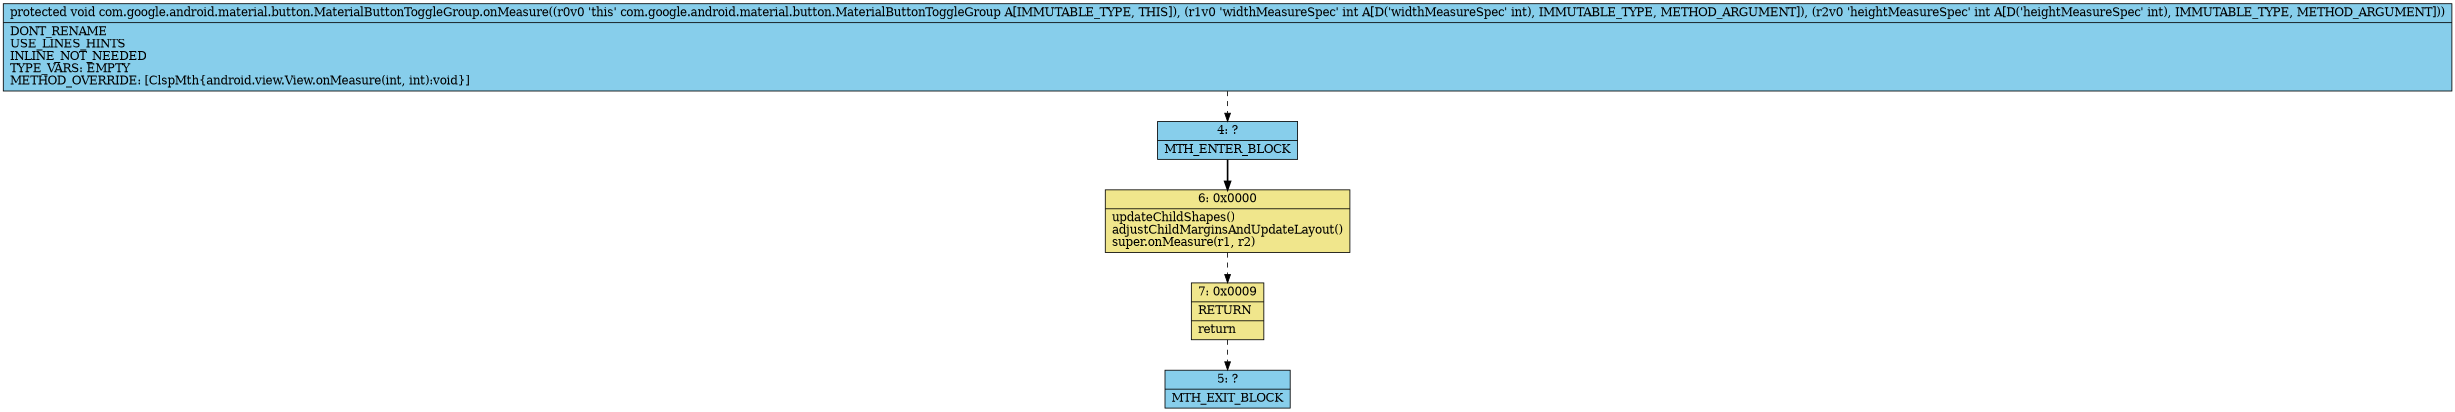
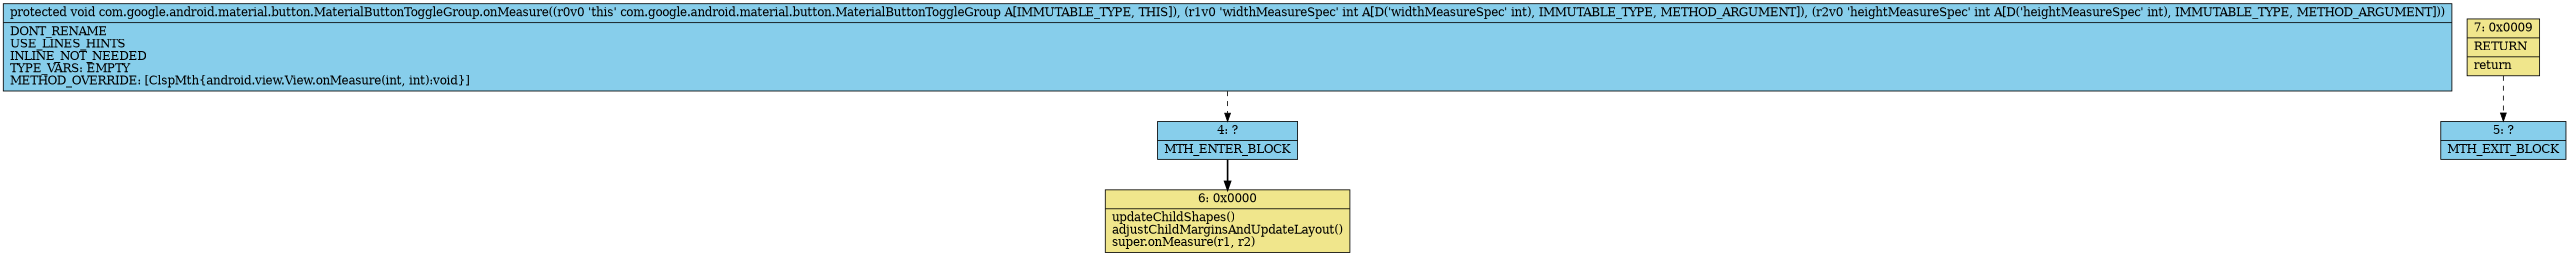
(1228, 264) -> none
